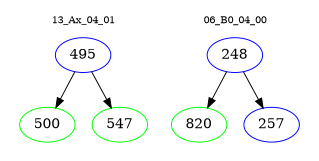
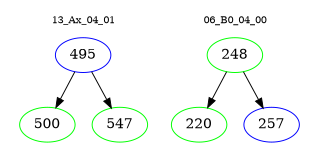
(235, 55) -> (235, 55)
(199, 125) -> (199, 125)
